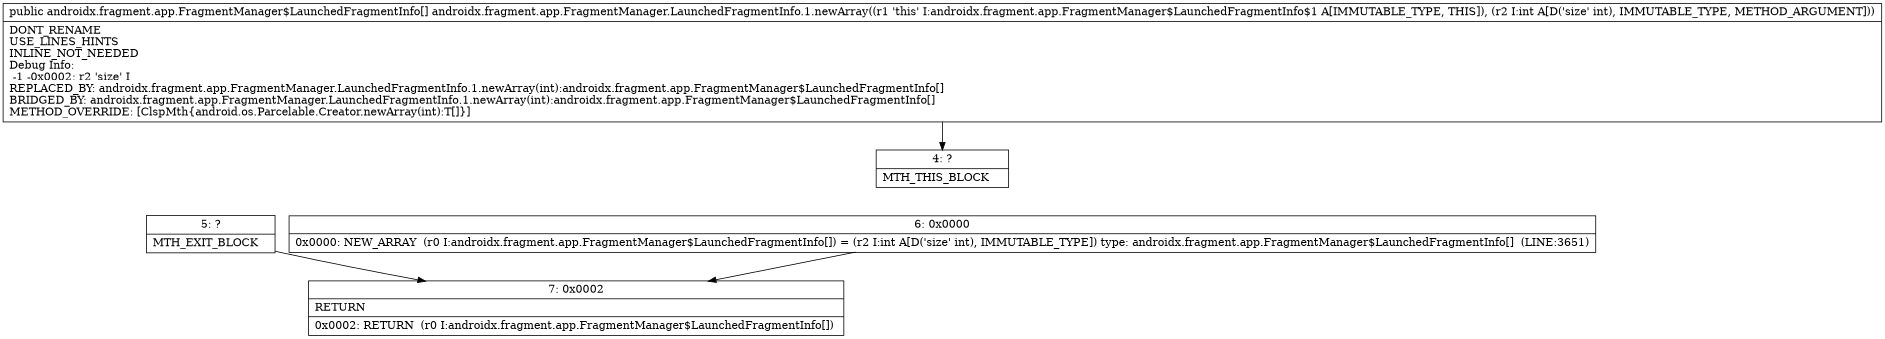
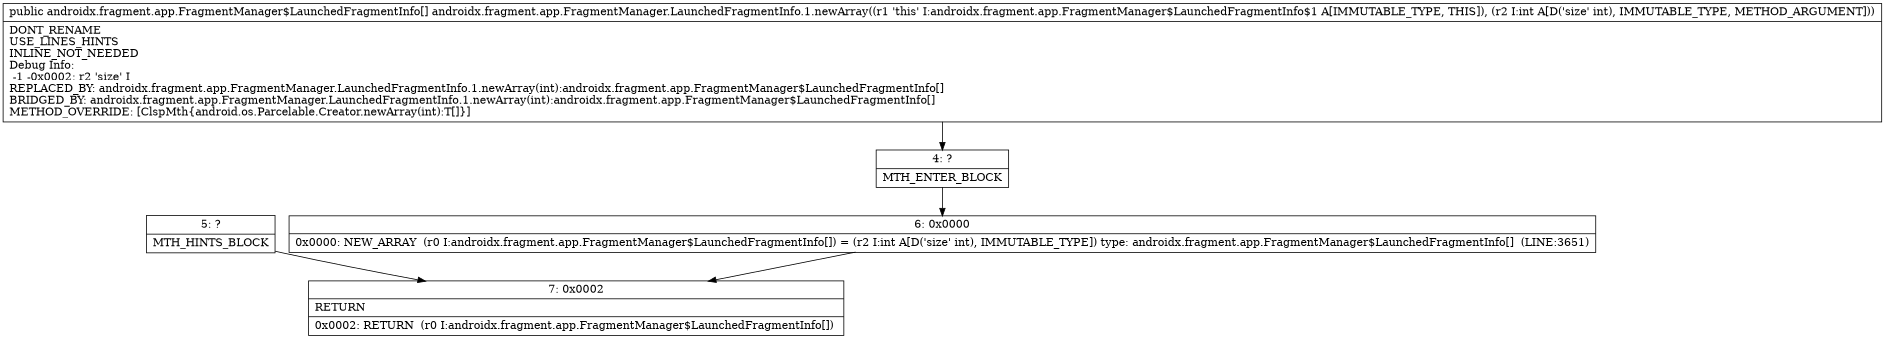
(936, 178) -> (942, 178)
none -> (942, 198)
(206, 243) -> (211, 243)
